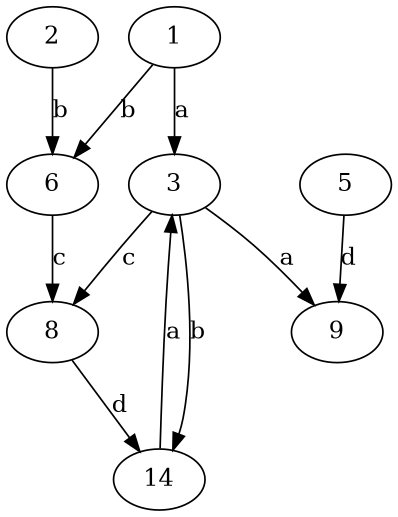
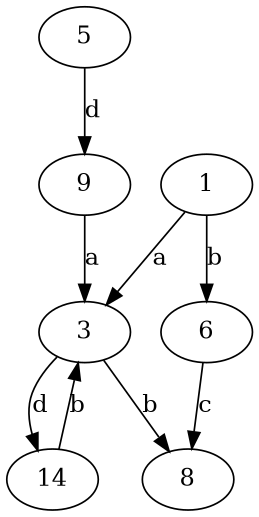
(53, 37) -> none
(256, 248) -> (85, 250)
(129, 258) -> (151, 406)
(174, 332) -> (78, 406)
(198, 332) -> (41, 406)
(101, 399) -> none
